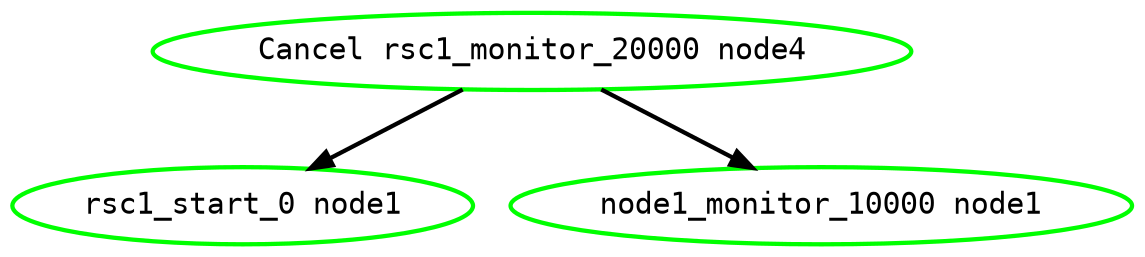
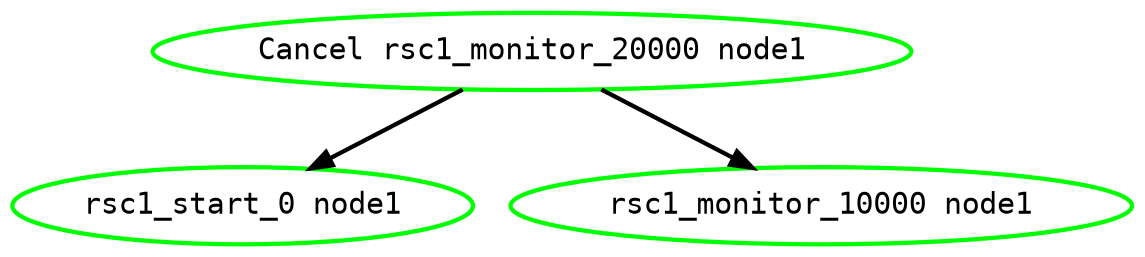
(532, 51) -> (532, 51)
(821, 206) -> (821, 206)
